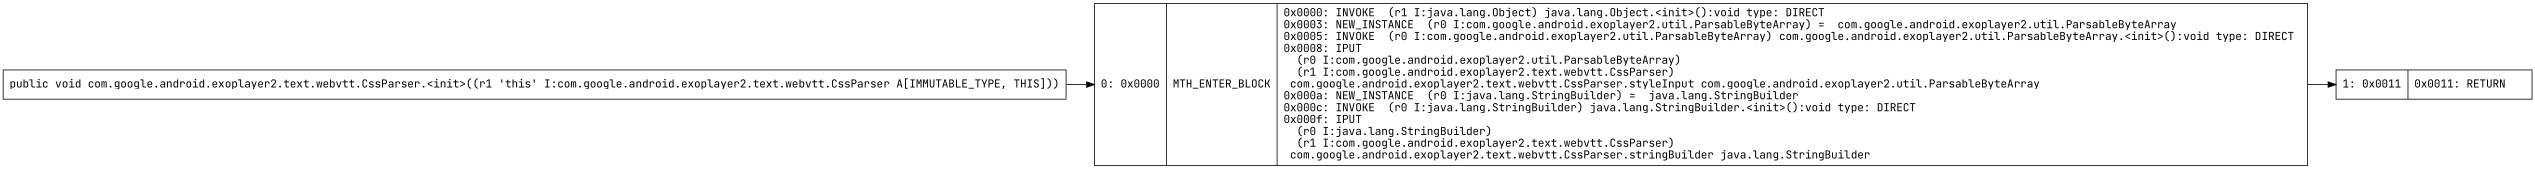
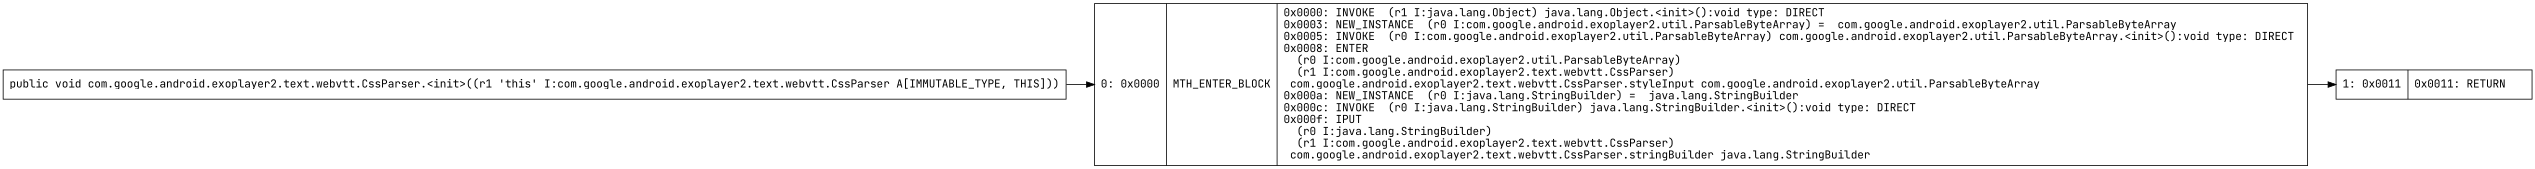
(1329, 49) -> (1332, 49)
